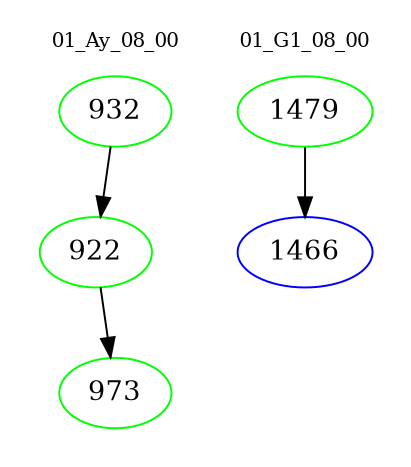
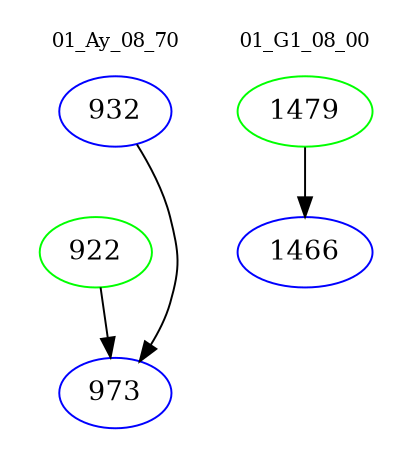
(115, 42) -> (115, 42)
(115, 111) -> (115, 111)
(107, 172) -> (176, 243)
(115, 393) -> (115, 393)
